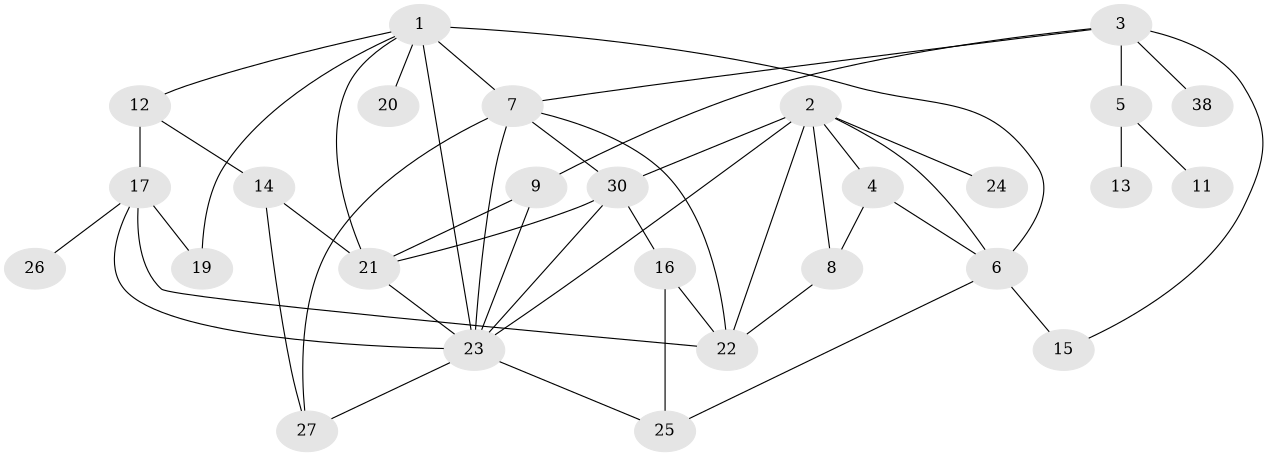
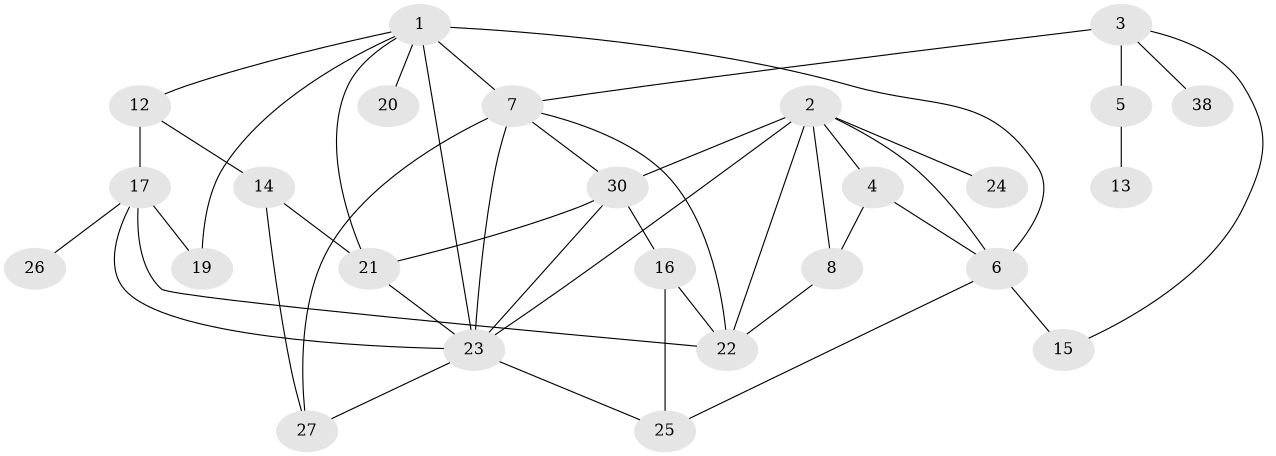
(536, 187) -> none
(1203, 187) -> none
